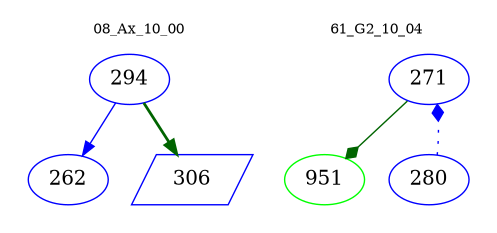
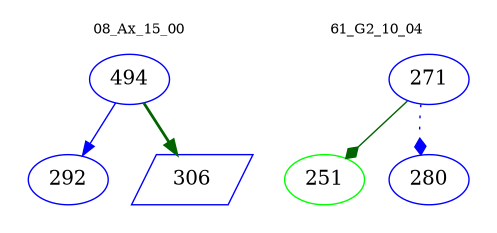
(139, 30) -> (139, 30)
(130, 79) -> (130, 79)
(438, 138) -> (420, 121)
(68, 180) -> (68, 180)
(325, 180) -> (325, 180)
